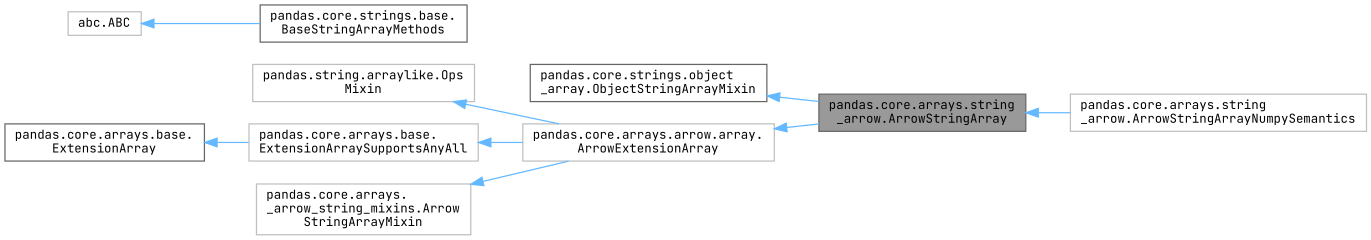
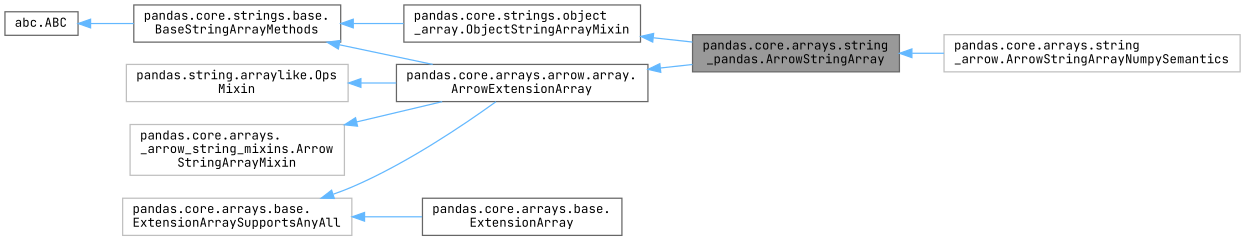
(105, 24) -> (42, 24)
none -> (378, 24)
none -> (386, 55)
(922, 113) -> (796, 53)
(233, 142) -> (393, 217)
(649, 142) -> (522, 83)
